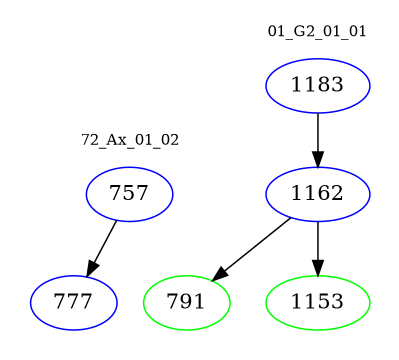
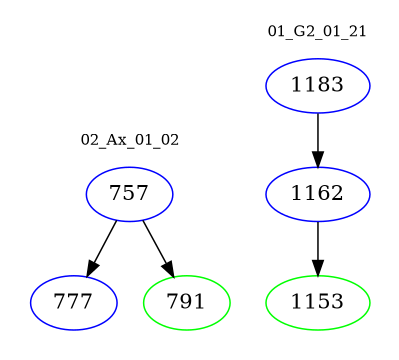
(318, 32) -> (318, 32)
(130, 141) -> (130, 141)
(264, 239) -> (155, 242)
